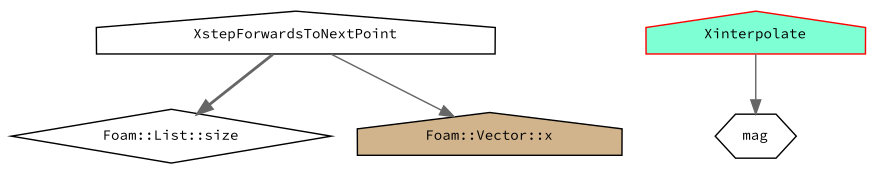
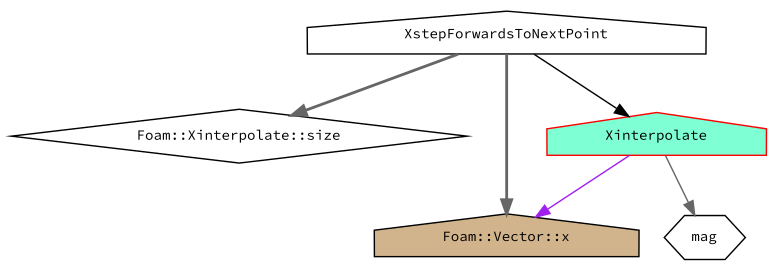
none -> (575, 81)
(386, 82) -> (507, 127)
(171, 136) -> (239, 136)
none -> (588, 182)
